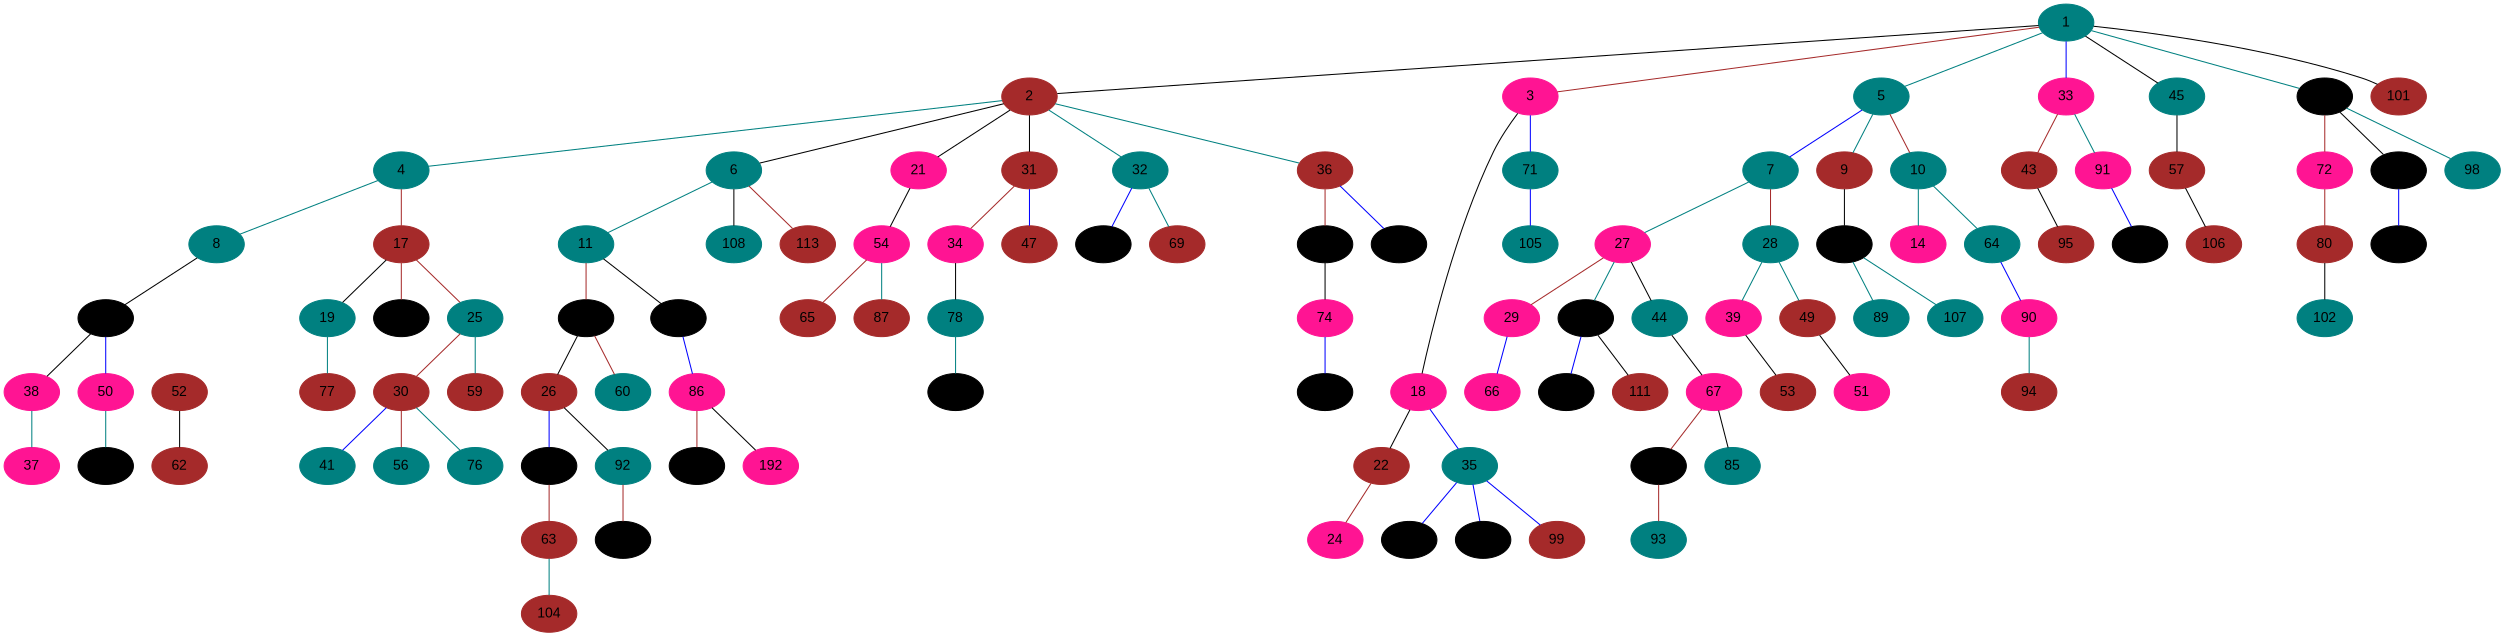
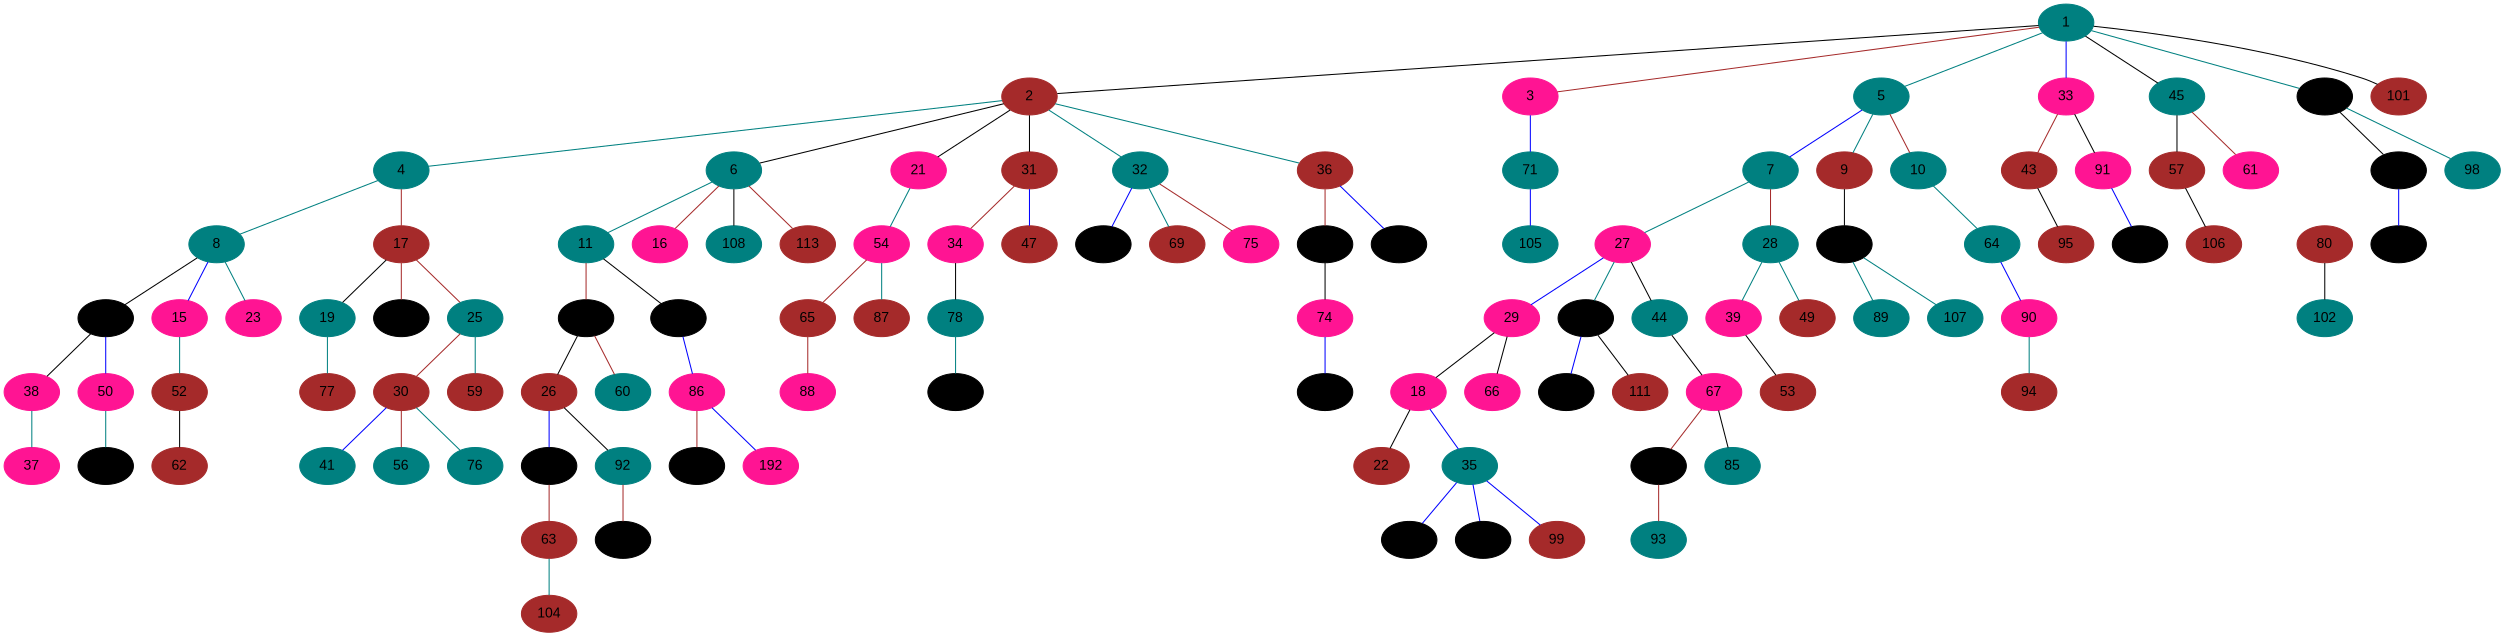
(2085, 133) -> (2085, 133)
none -> (2251, 170)
(2325, 170) -> none
(900, 207) -> (900, 207)
(1459, 239) -> (1465, 355)
none -> (660, 244)
none -> (1251, 244)
(1918, 244) -> none
(1567, 281) -> (1567, 281)
none -> (180, 318)
none -> (254, 318)
(1502, 355) -> (1502, 355)
none -> (808, 392)
(1862, 392) -> none
(734, 429) -> (734, 429)
(1335, 540) -> none
